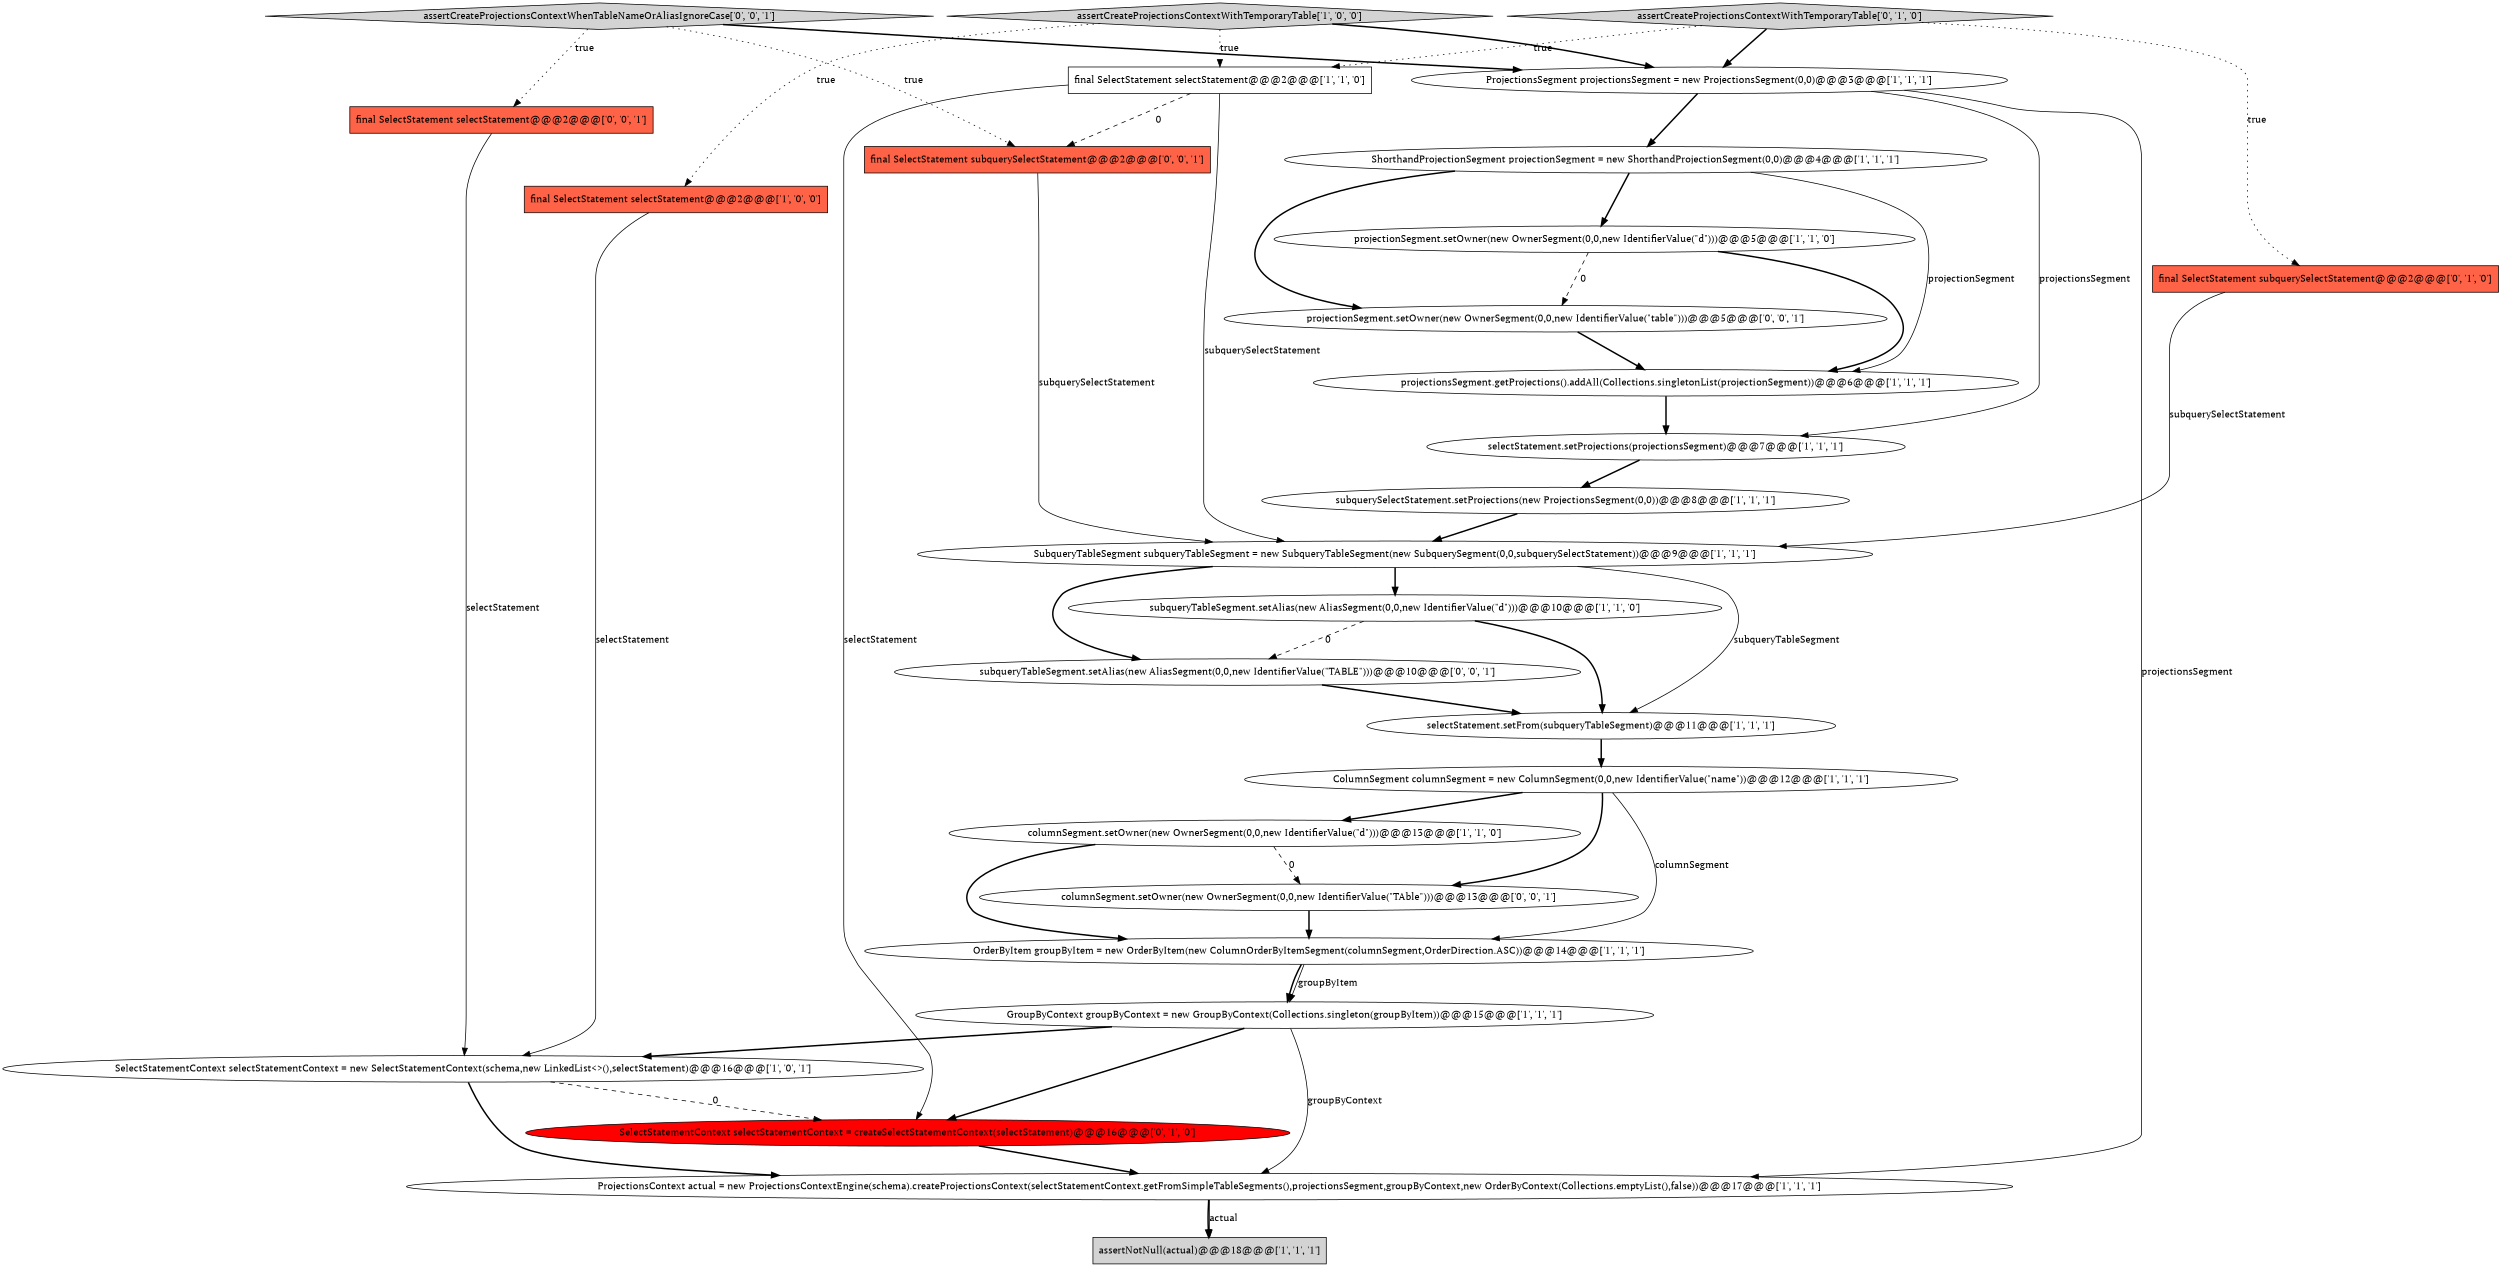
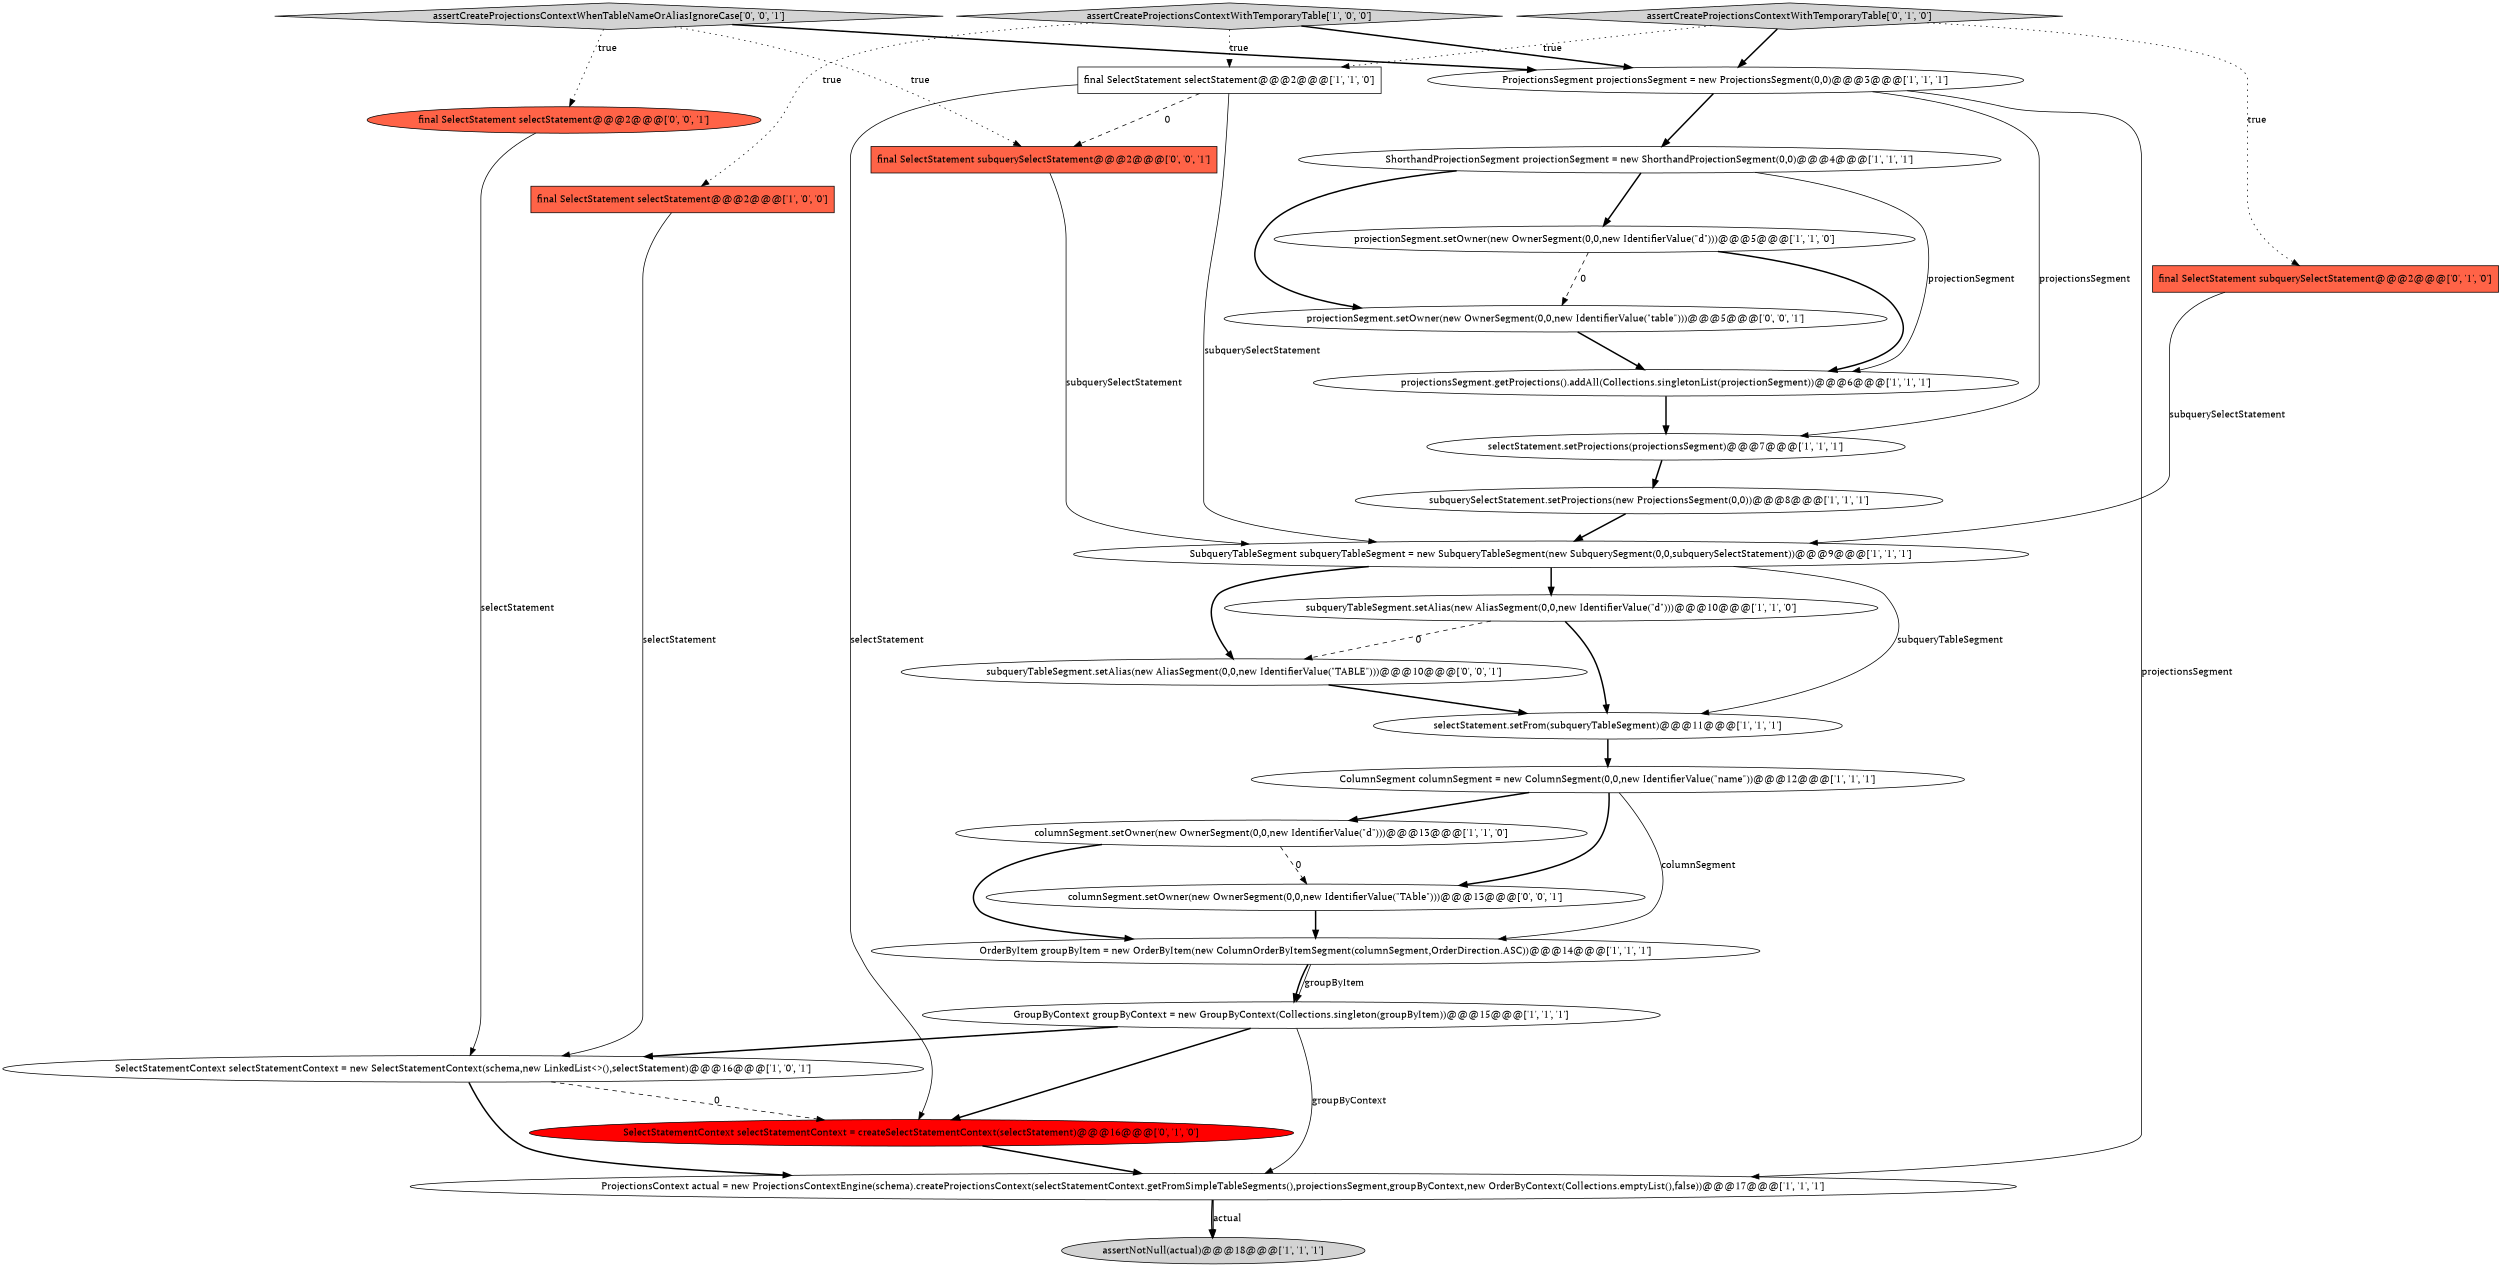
(501, 120) -> (564, 120)
(1210, 1251) -> (1213, 1251)
